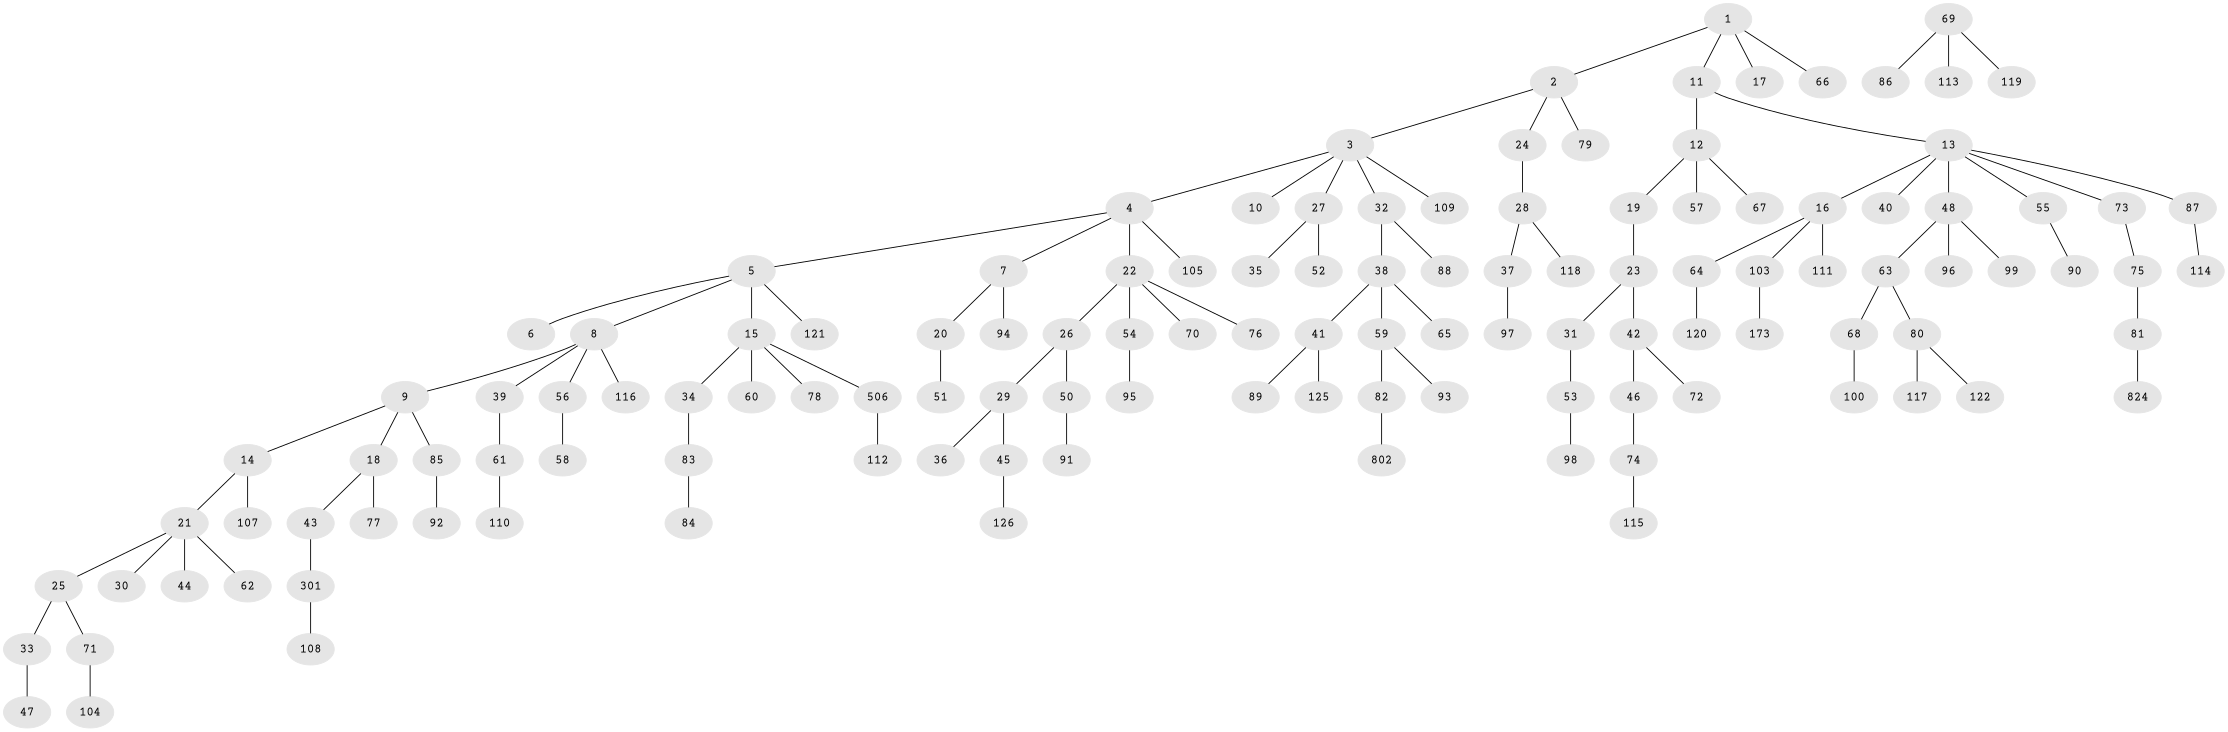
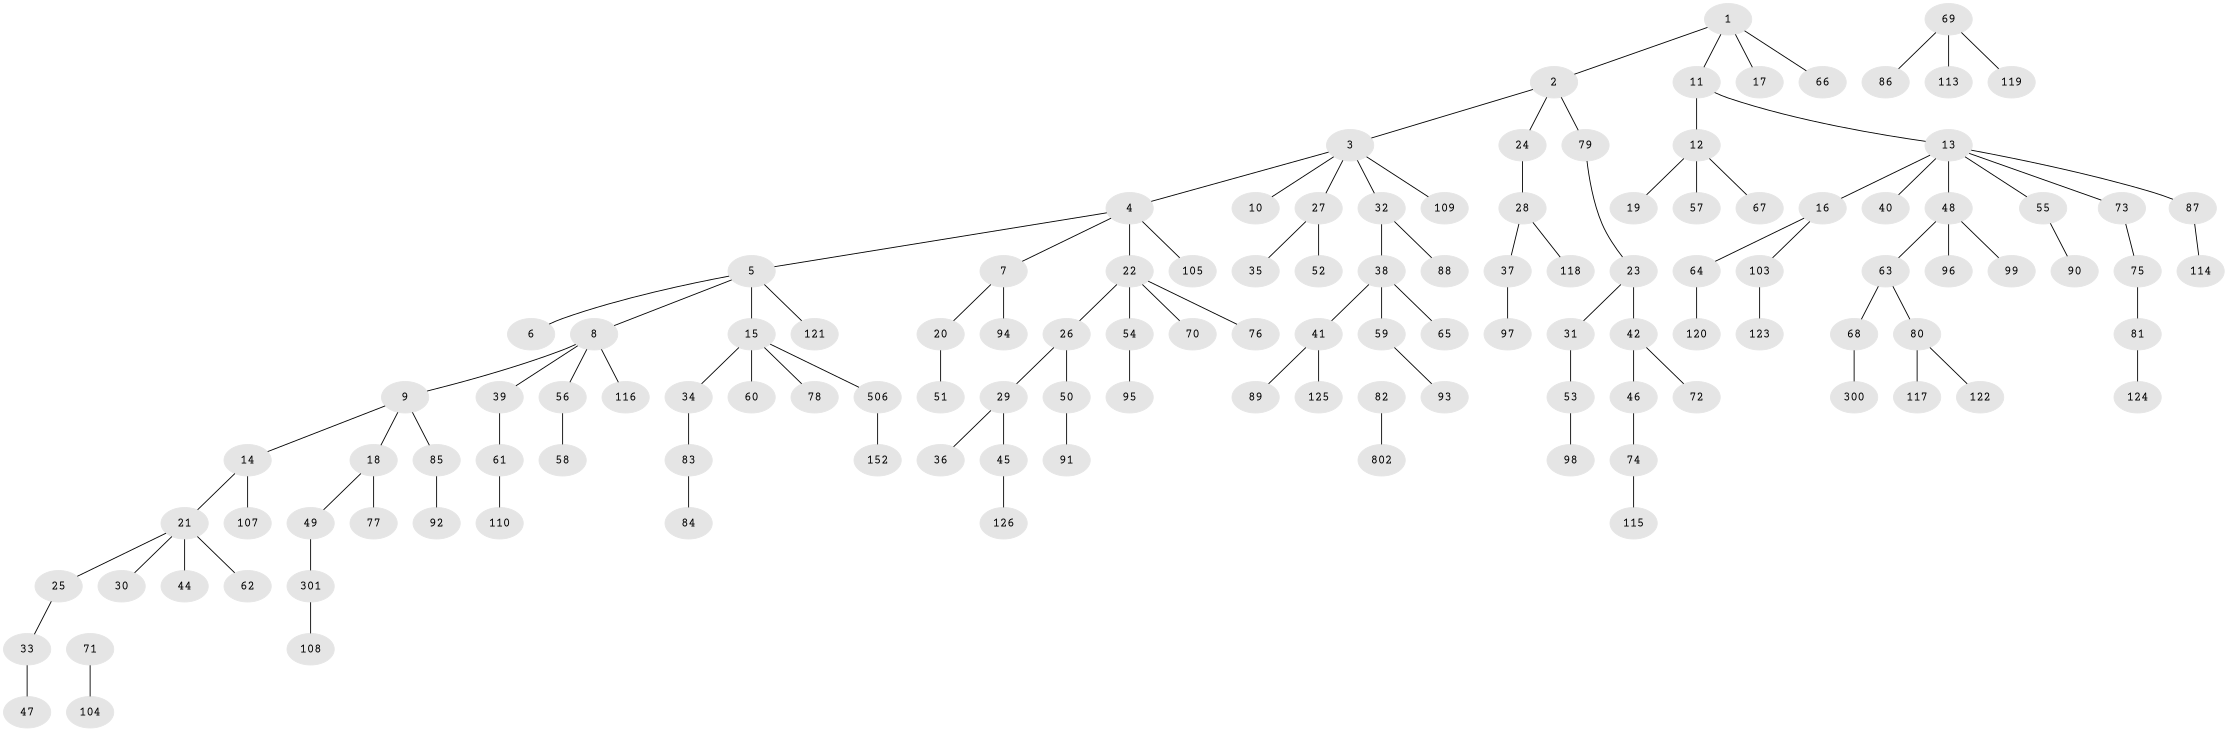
(1634, 240) -> (1598, 212)
(1823, 271) -> none
(1760, 334) -> (1760, 334)
(1382, 366) -> none
(1854, 397) -> (1854, 397)
(2138, 397) -> (2138, 397)
(878, 460) -> (878, 460)
(311, 523) -> (311, 523)
(74, 618) -> none
